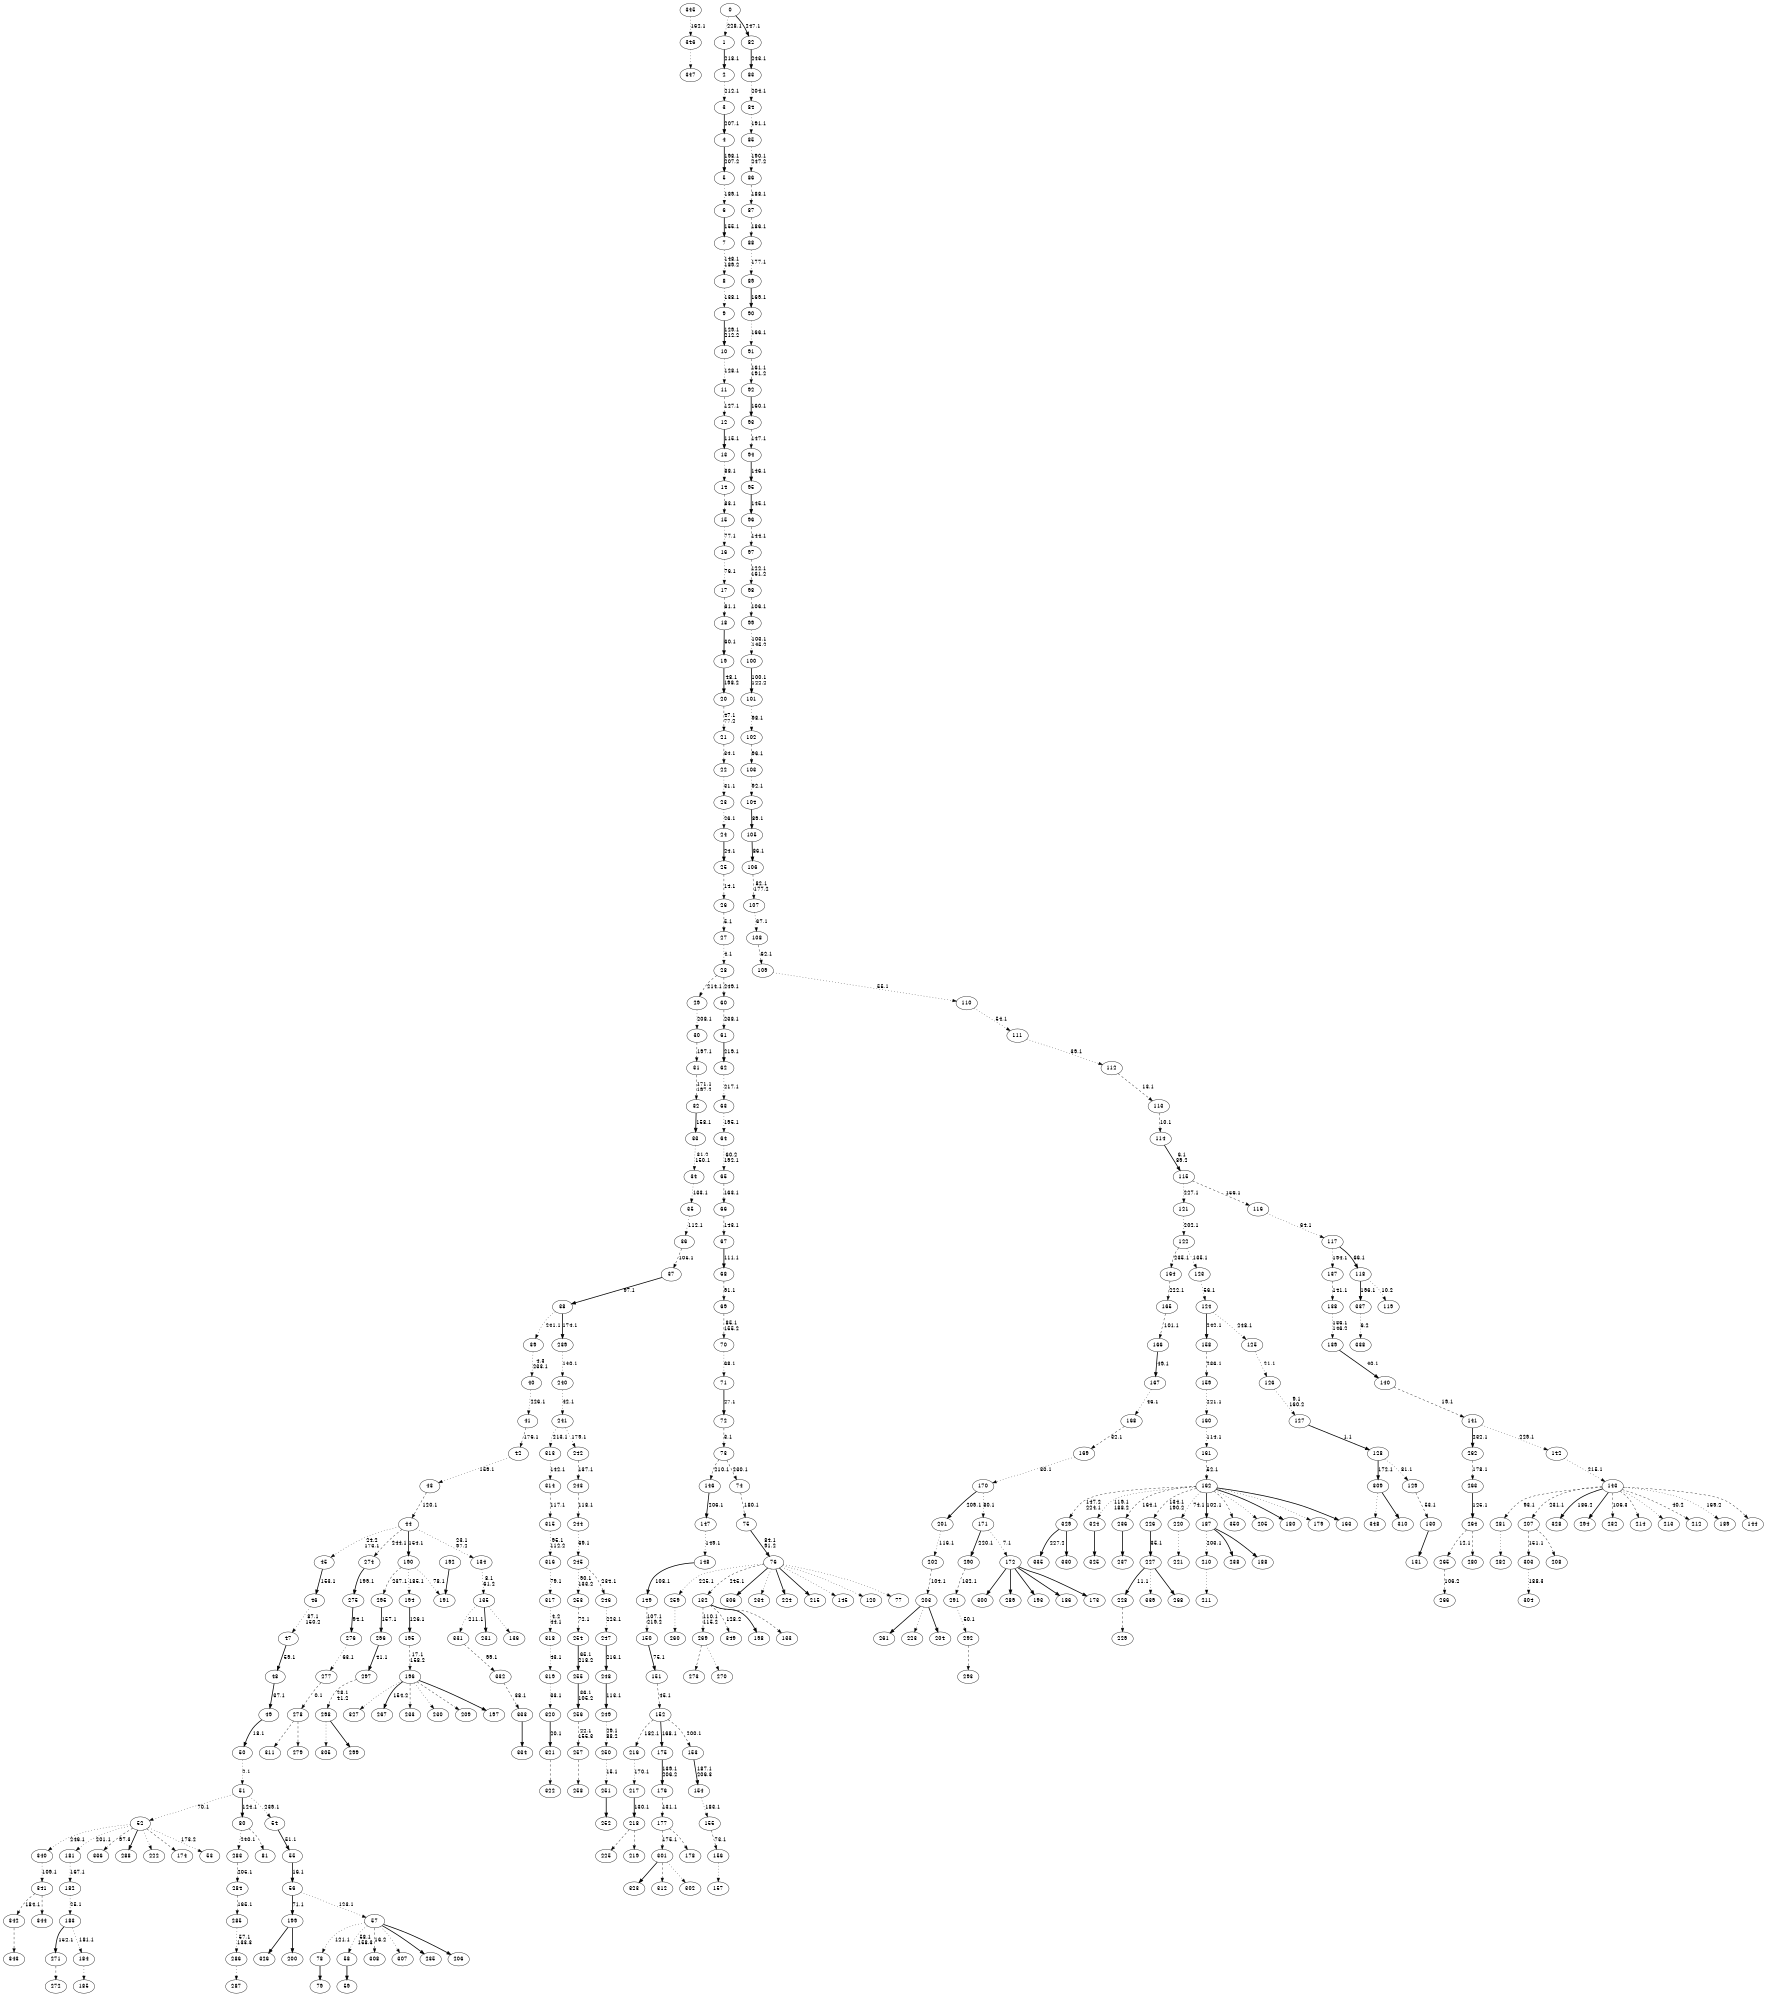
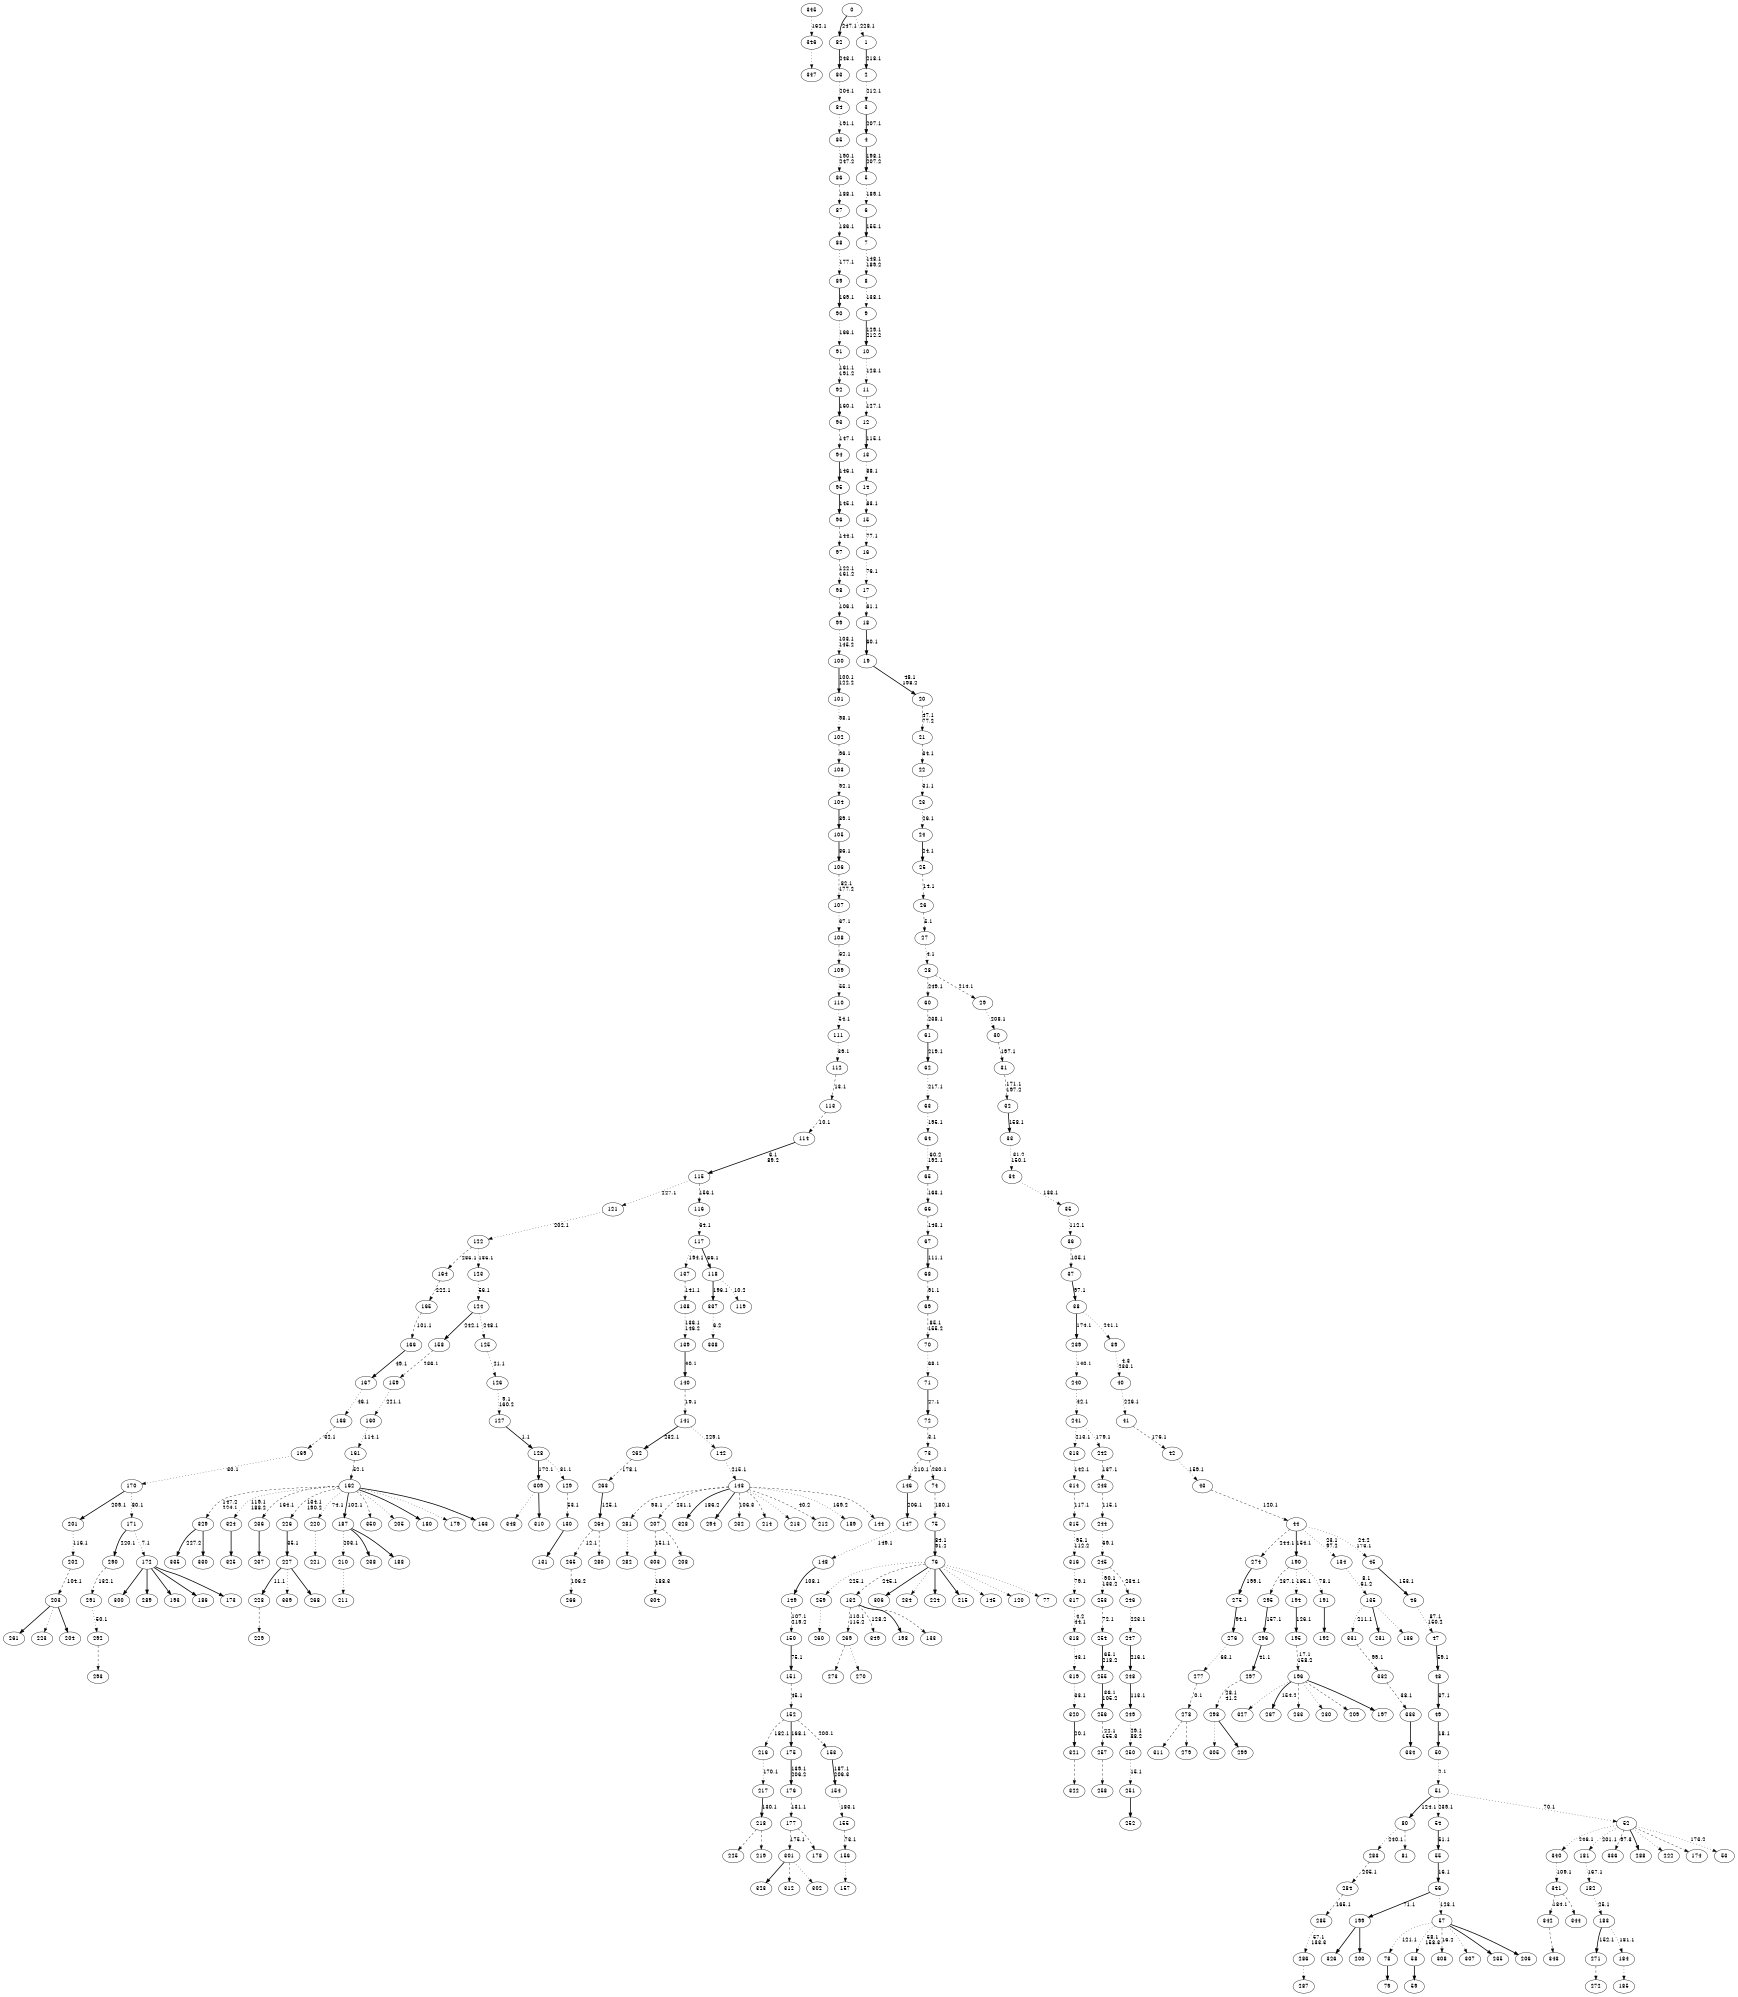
(586, 1505) -> (1110, 1505)
(448, 1580) -> (1324, 1618)
